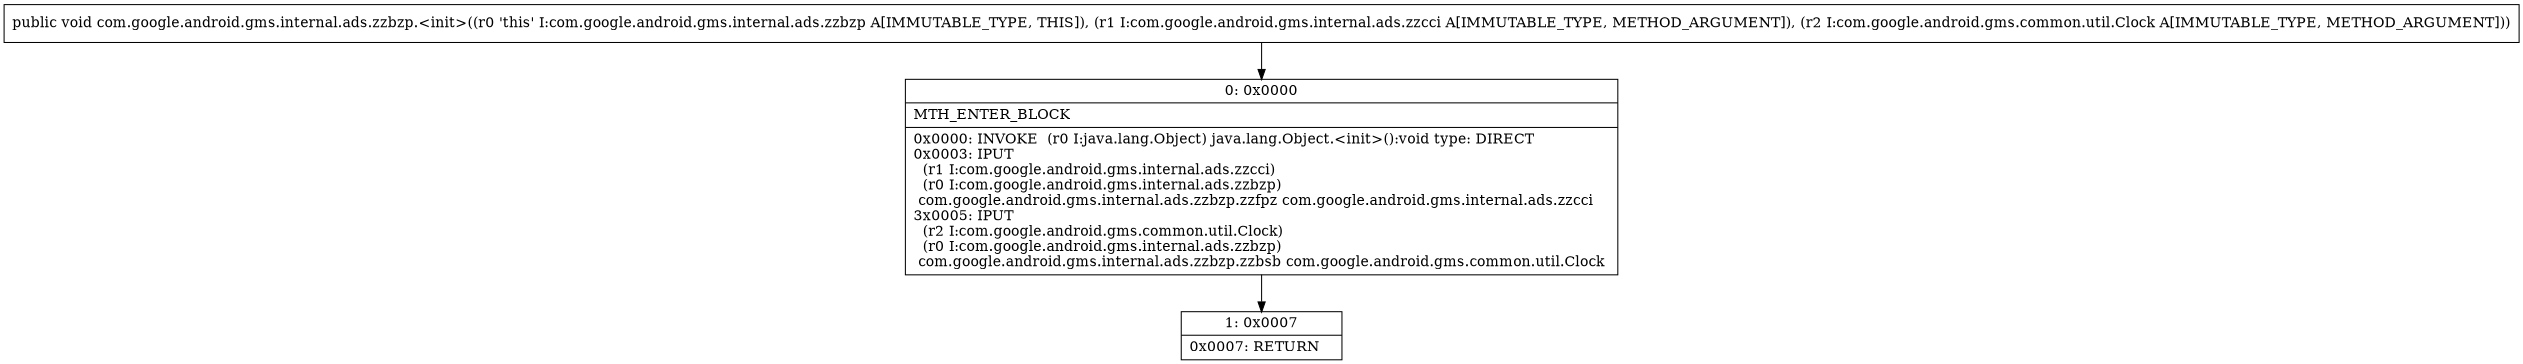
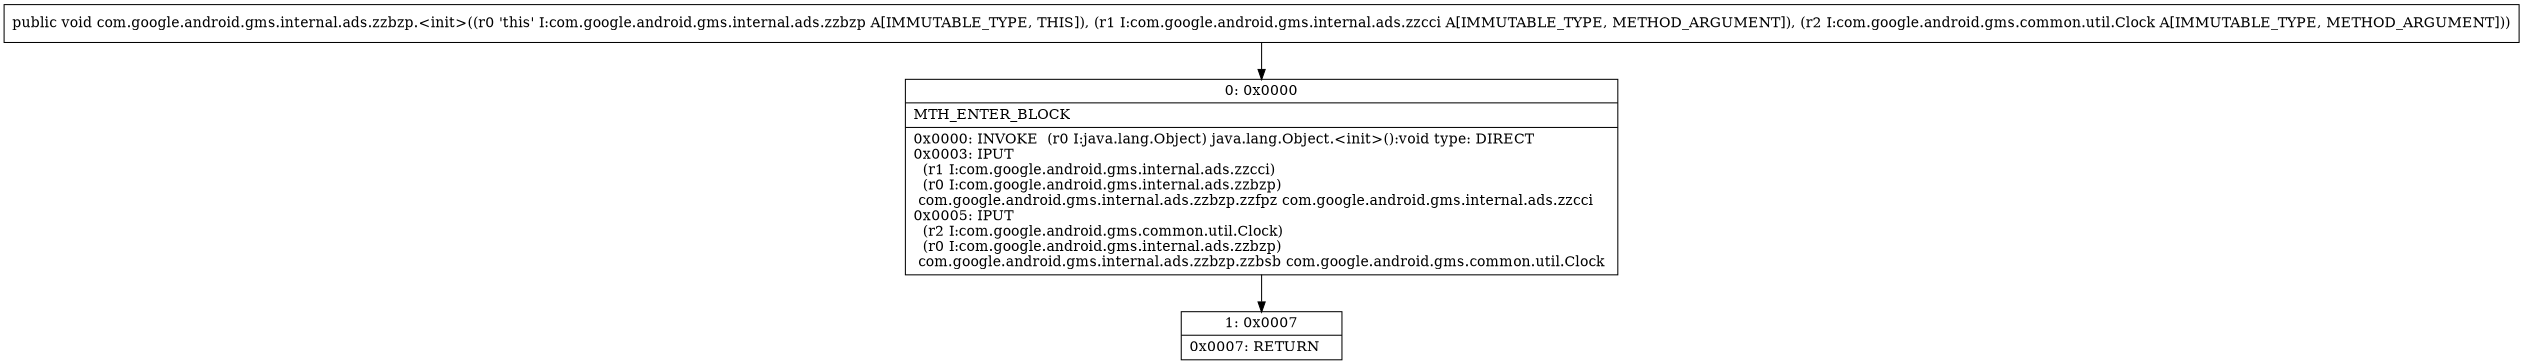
(968, 216) -> (968, 216)
